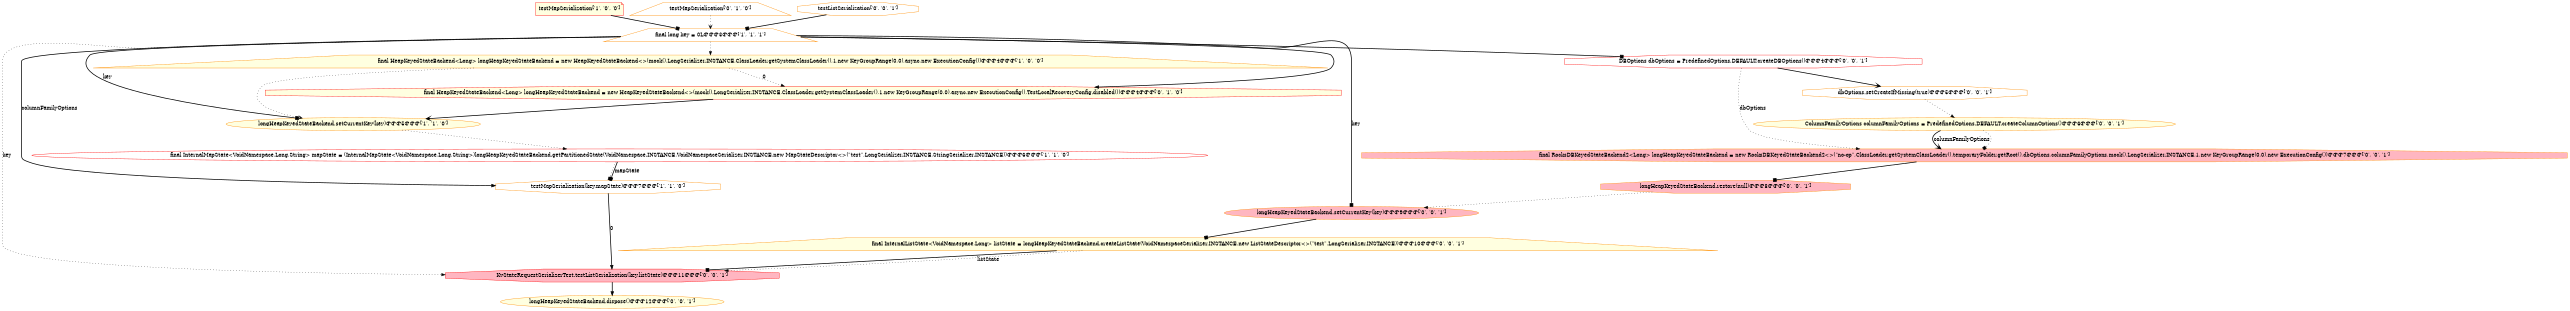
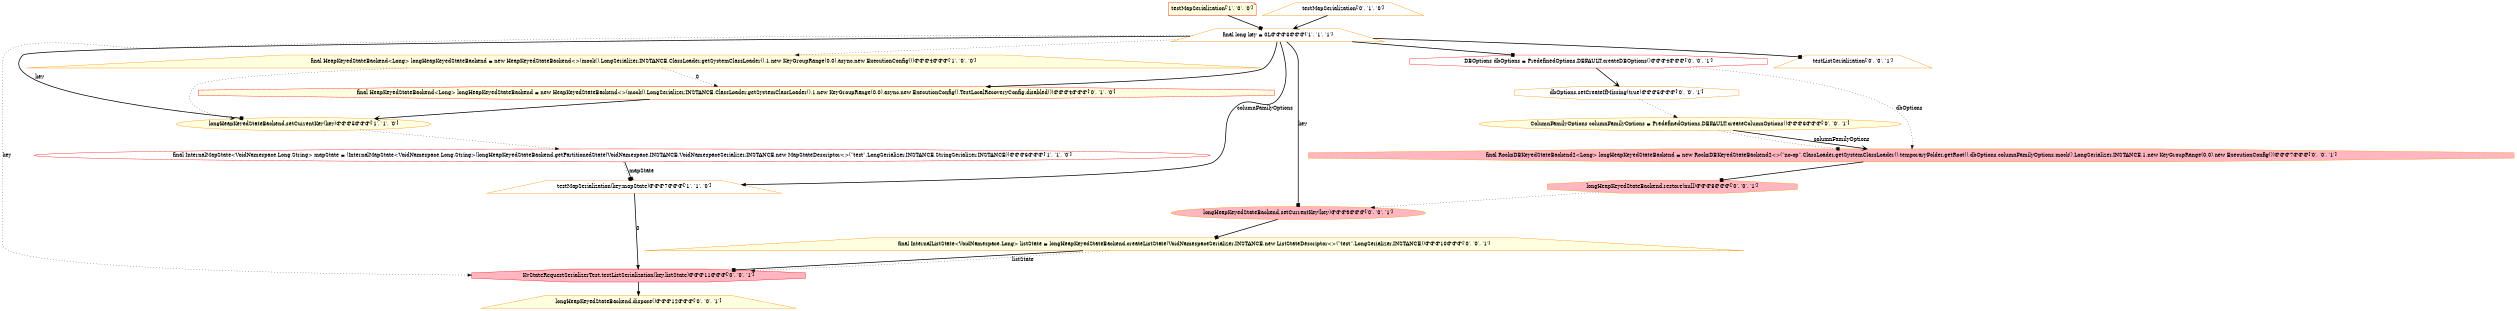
(858, 9) -> (1853, 62)
(710, 20) -> (1312, 21)
(788, 21) -> (1586, 46)
(608, 187) -> (634, 187)
(612, 302) -> (639, 302)
